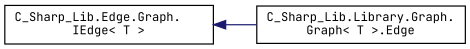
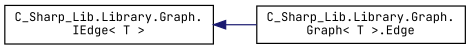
(109, 25) -> (109, 25)
